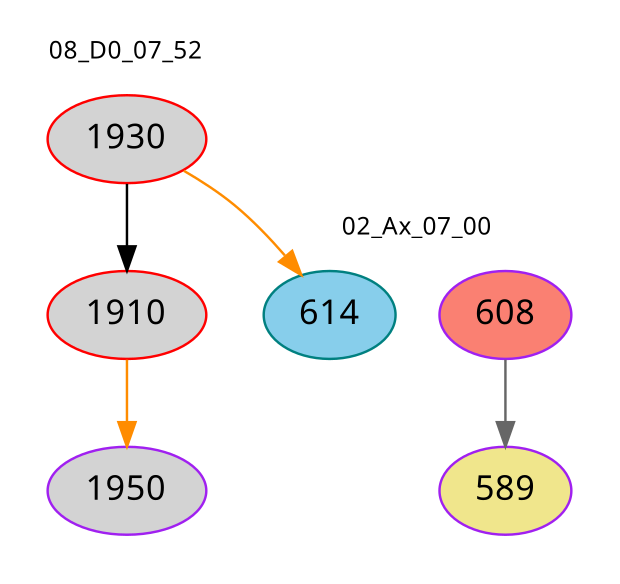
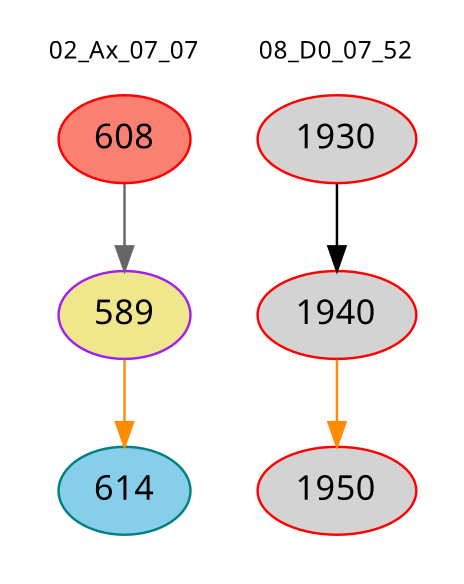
(418, 228) -> (125, 52)
(260, 229) -> (125, 391)
(127, 315) -> (337, 315)
(505, 315) -> (125, 139)
(127, 491) -> (337, 491)
